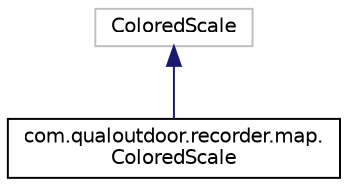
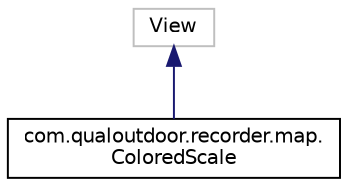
(174, 28) -> (174, 28)
